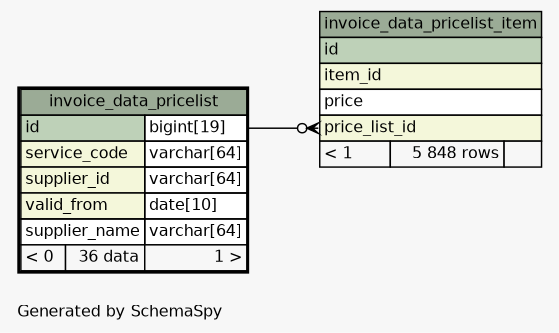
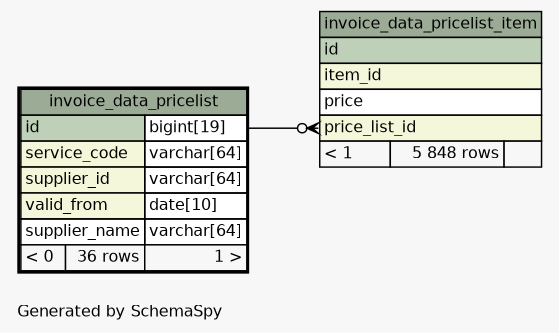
(109, 257) -> (109, 257)
